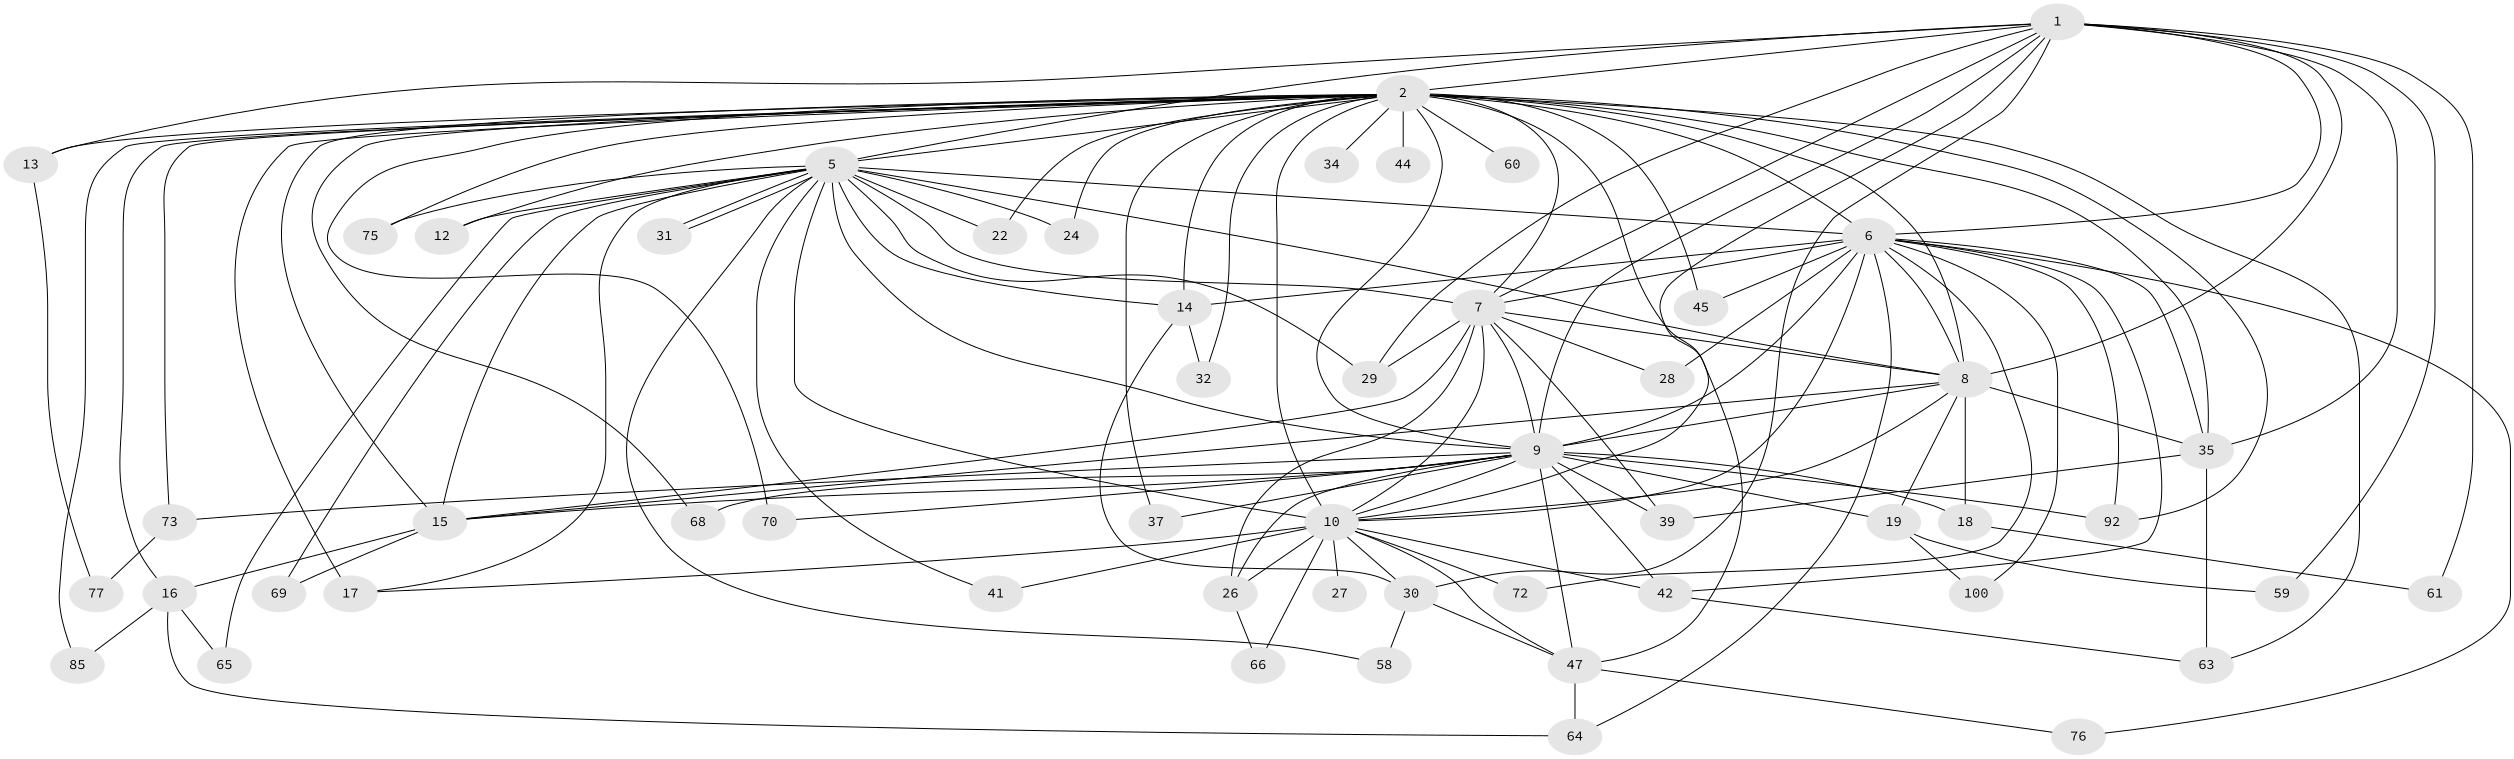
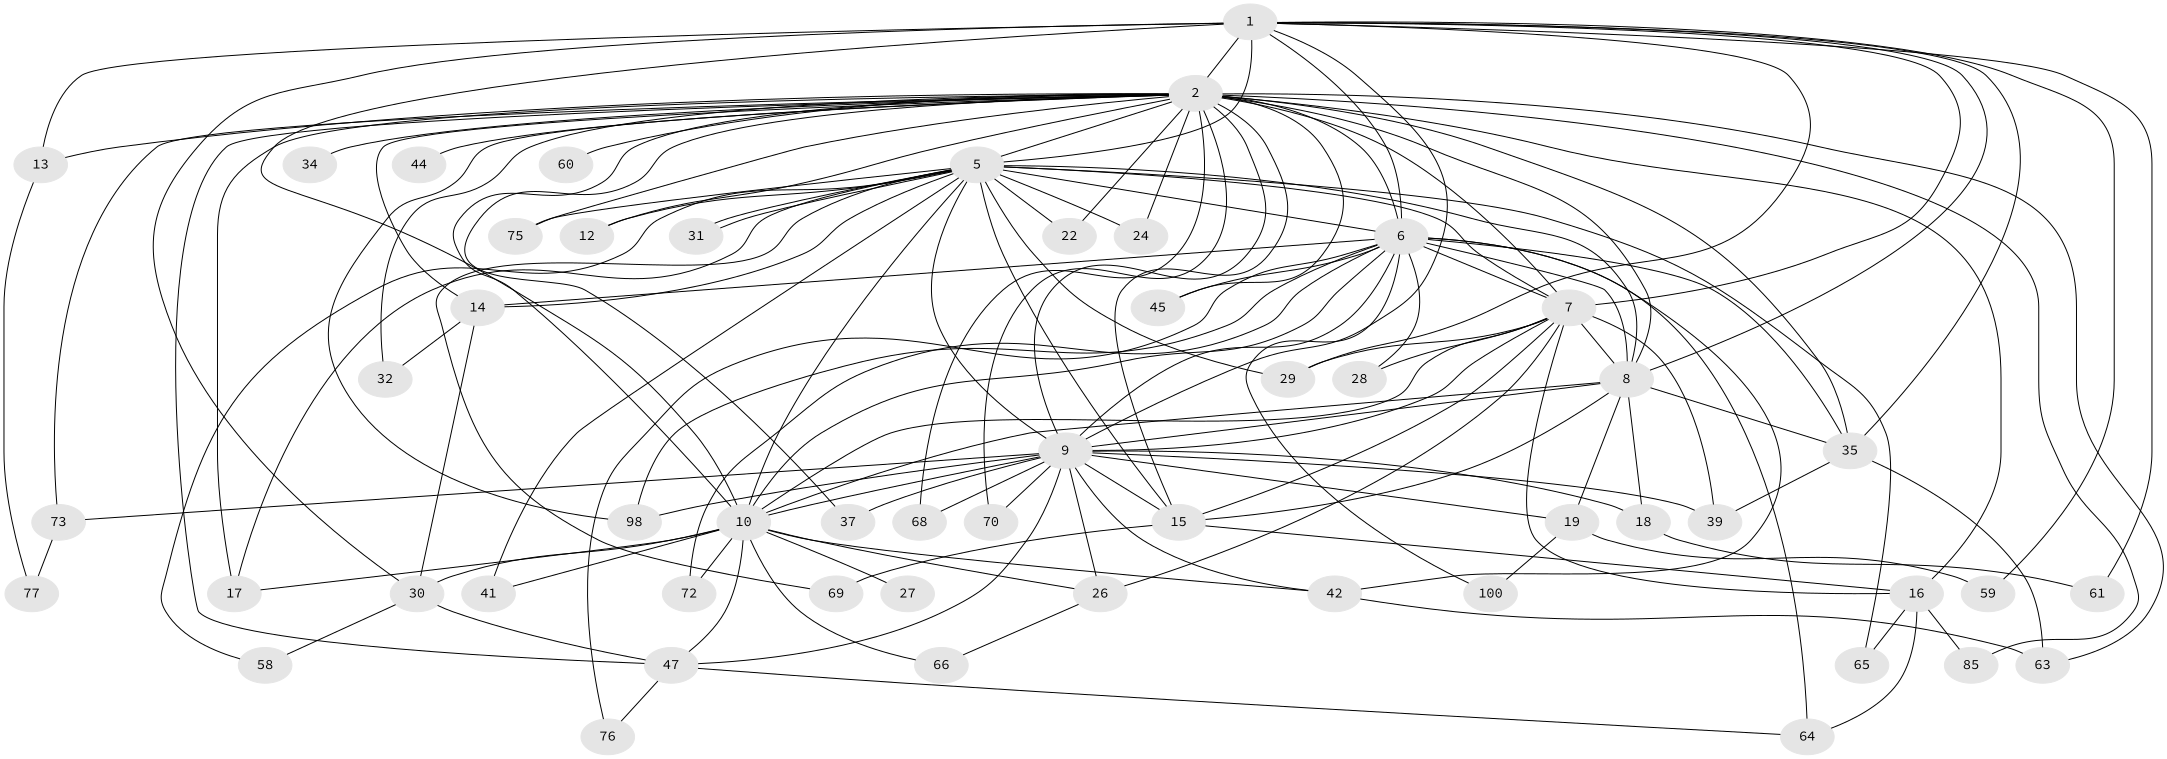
(2112, 522) -> (635, 522)
none -> (1642, 580)
